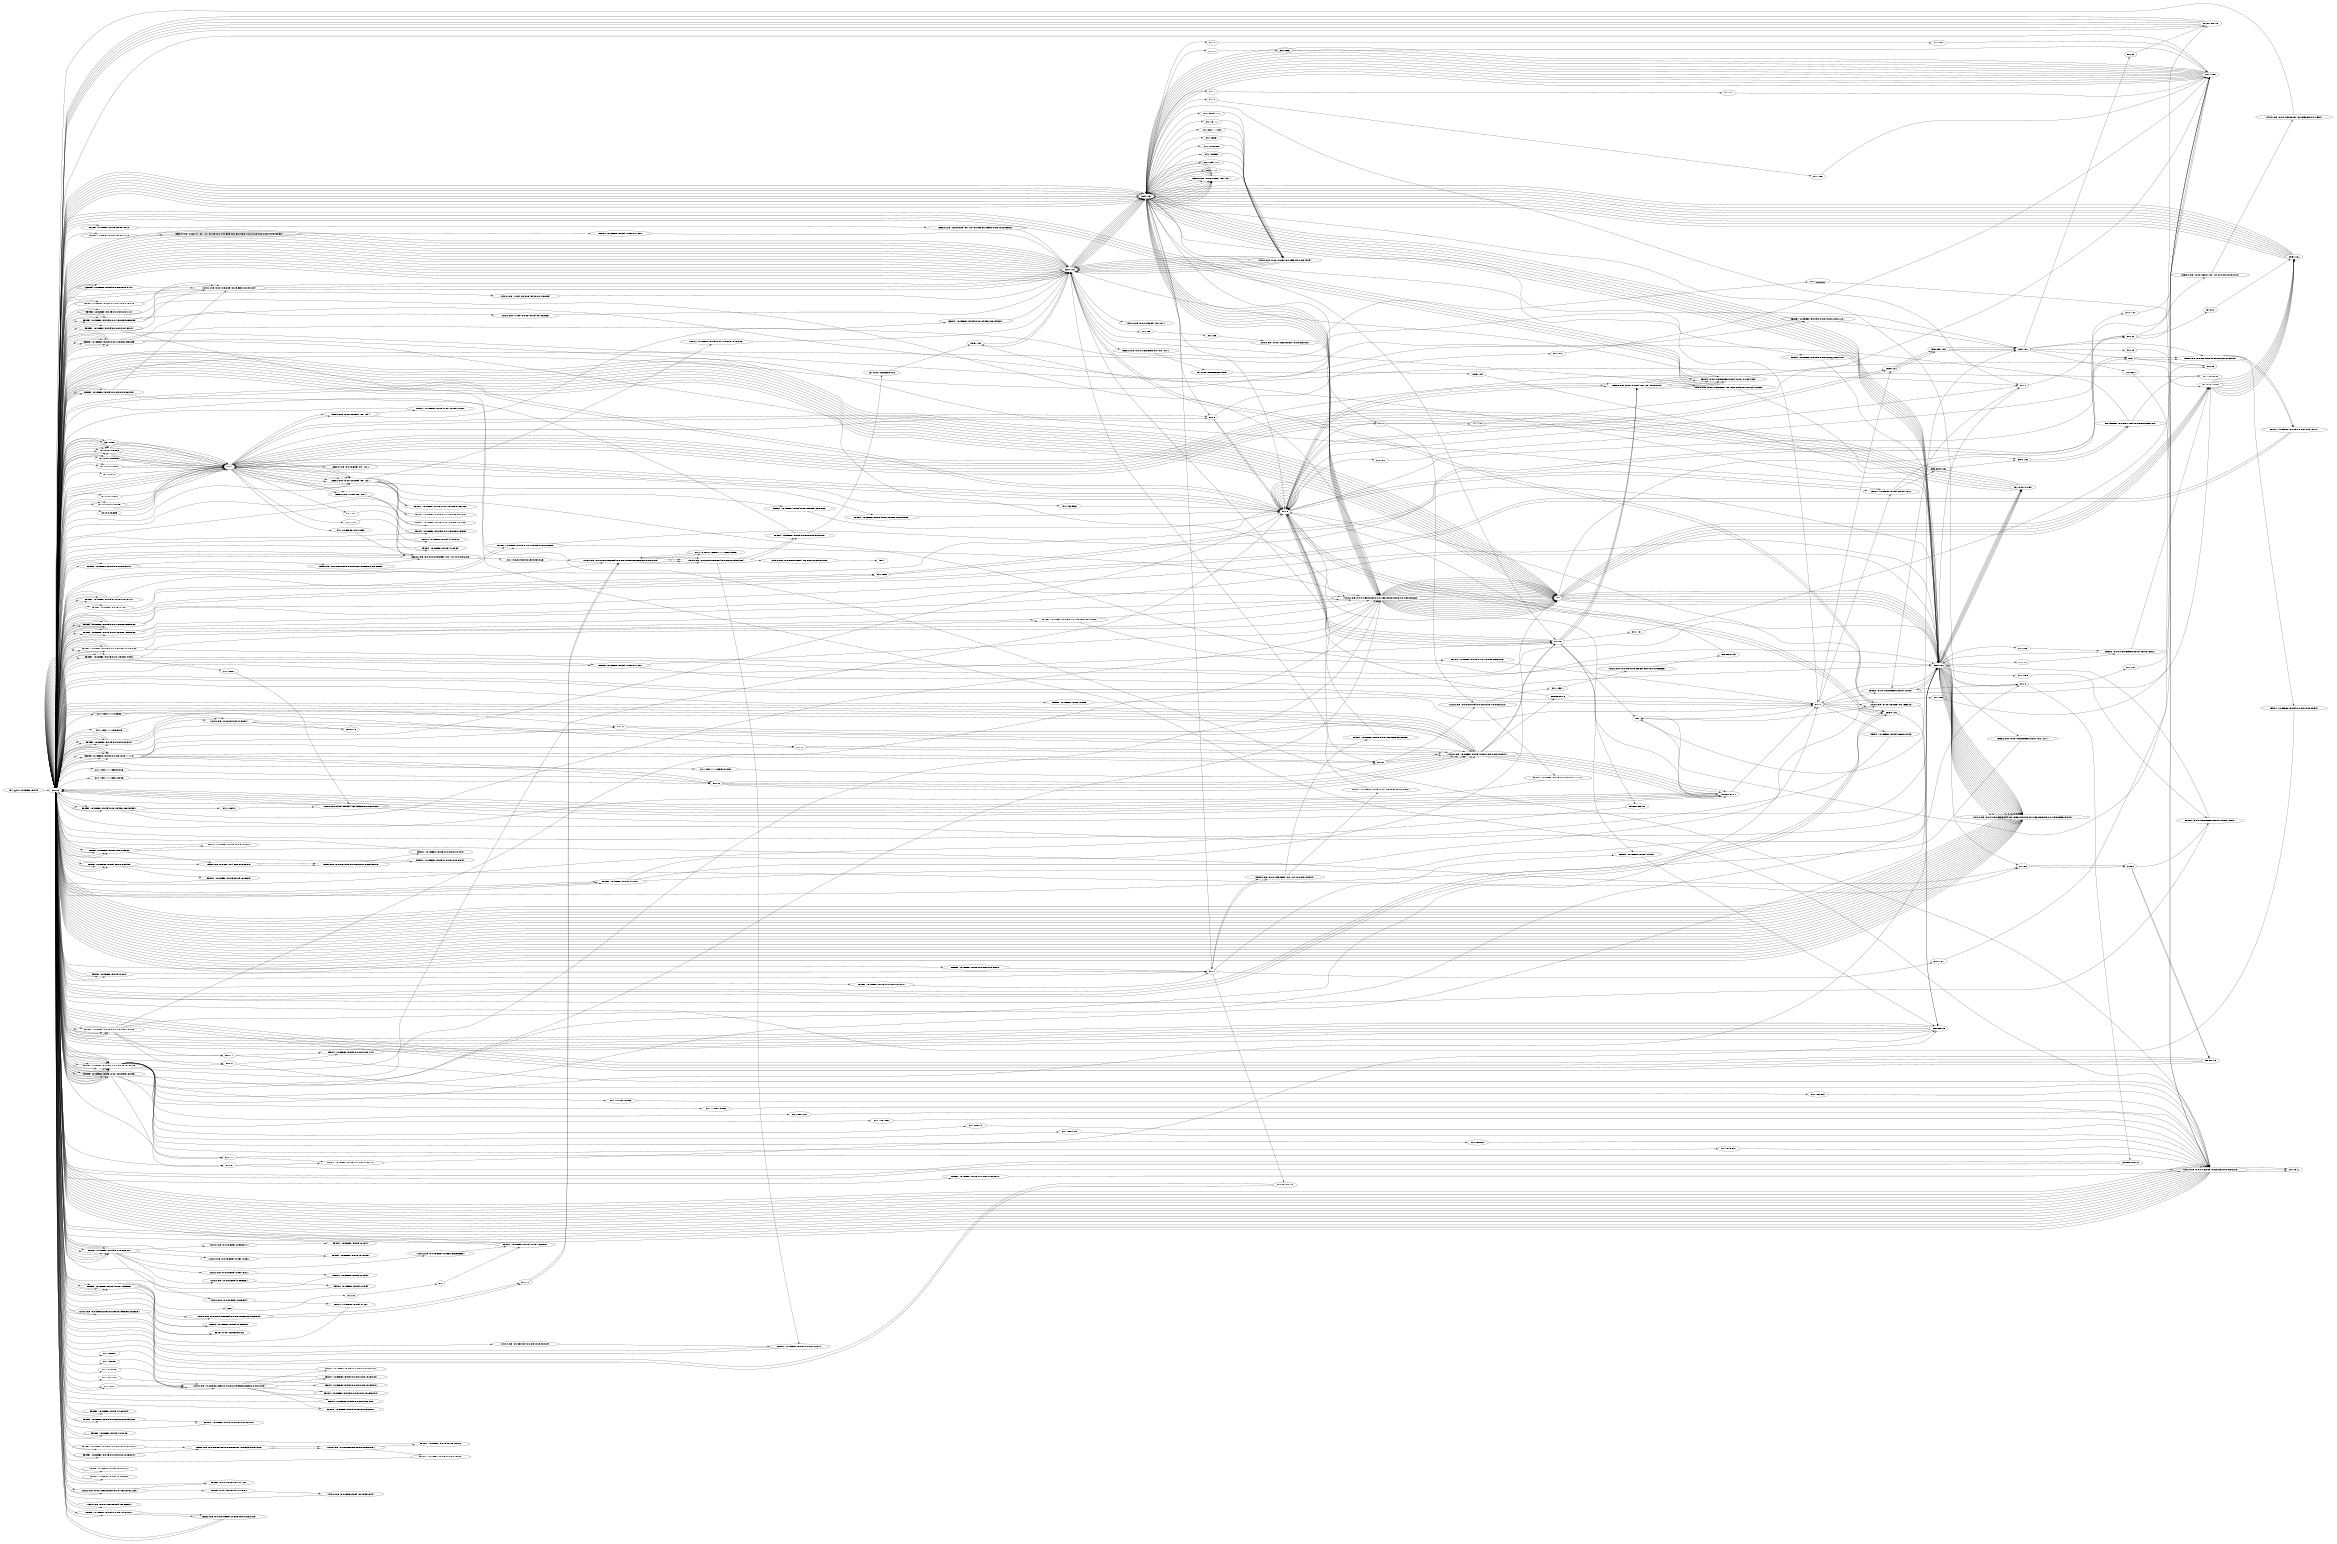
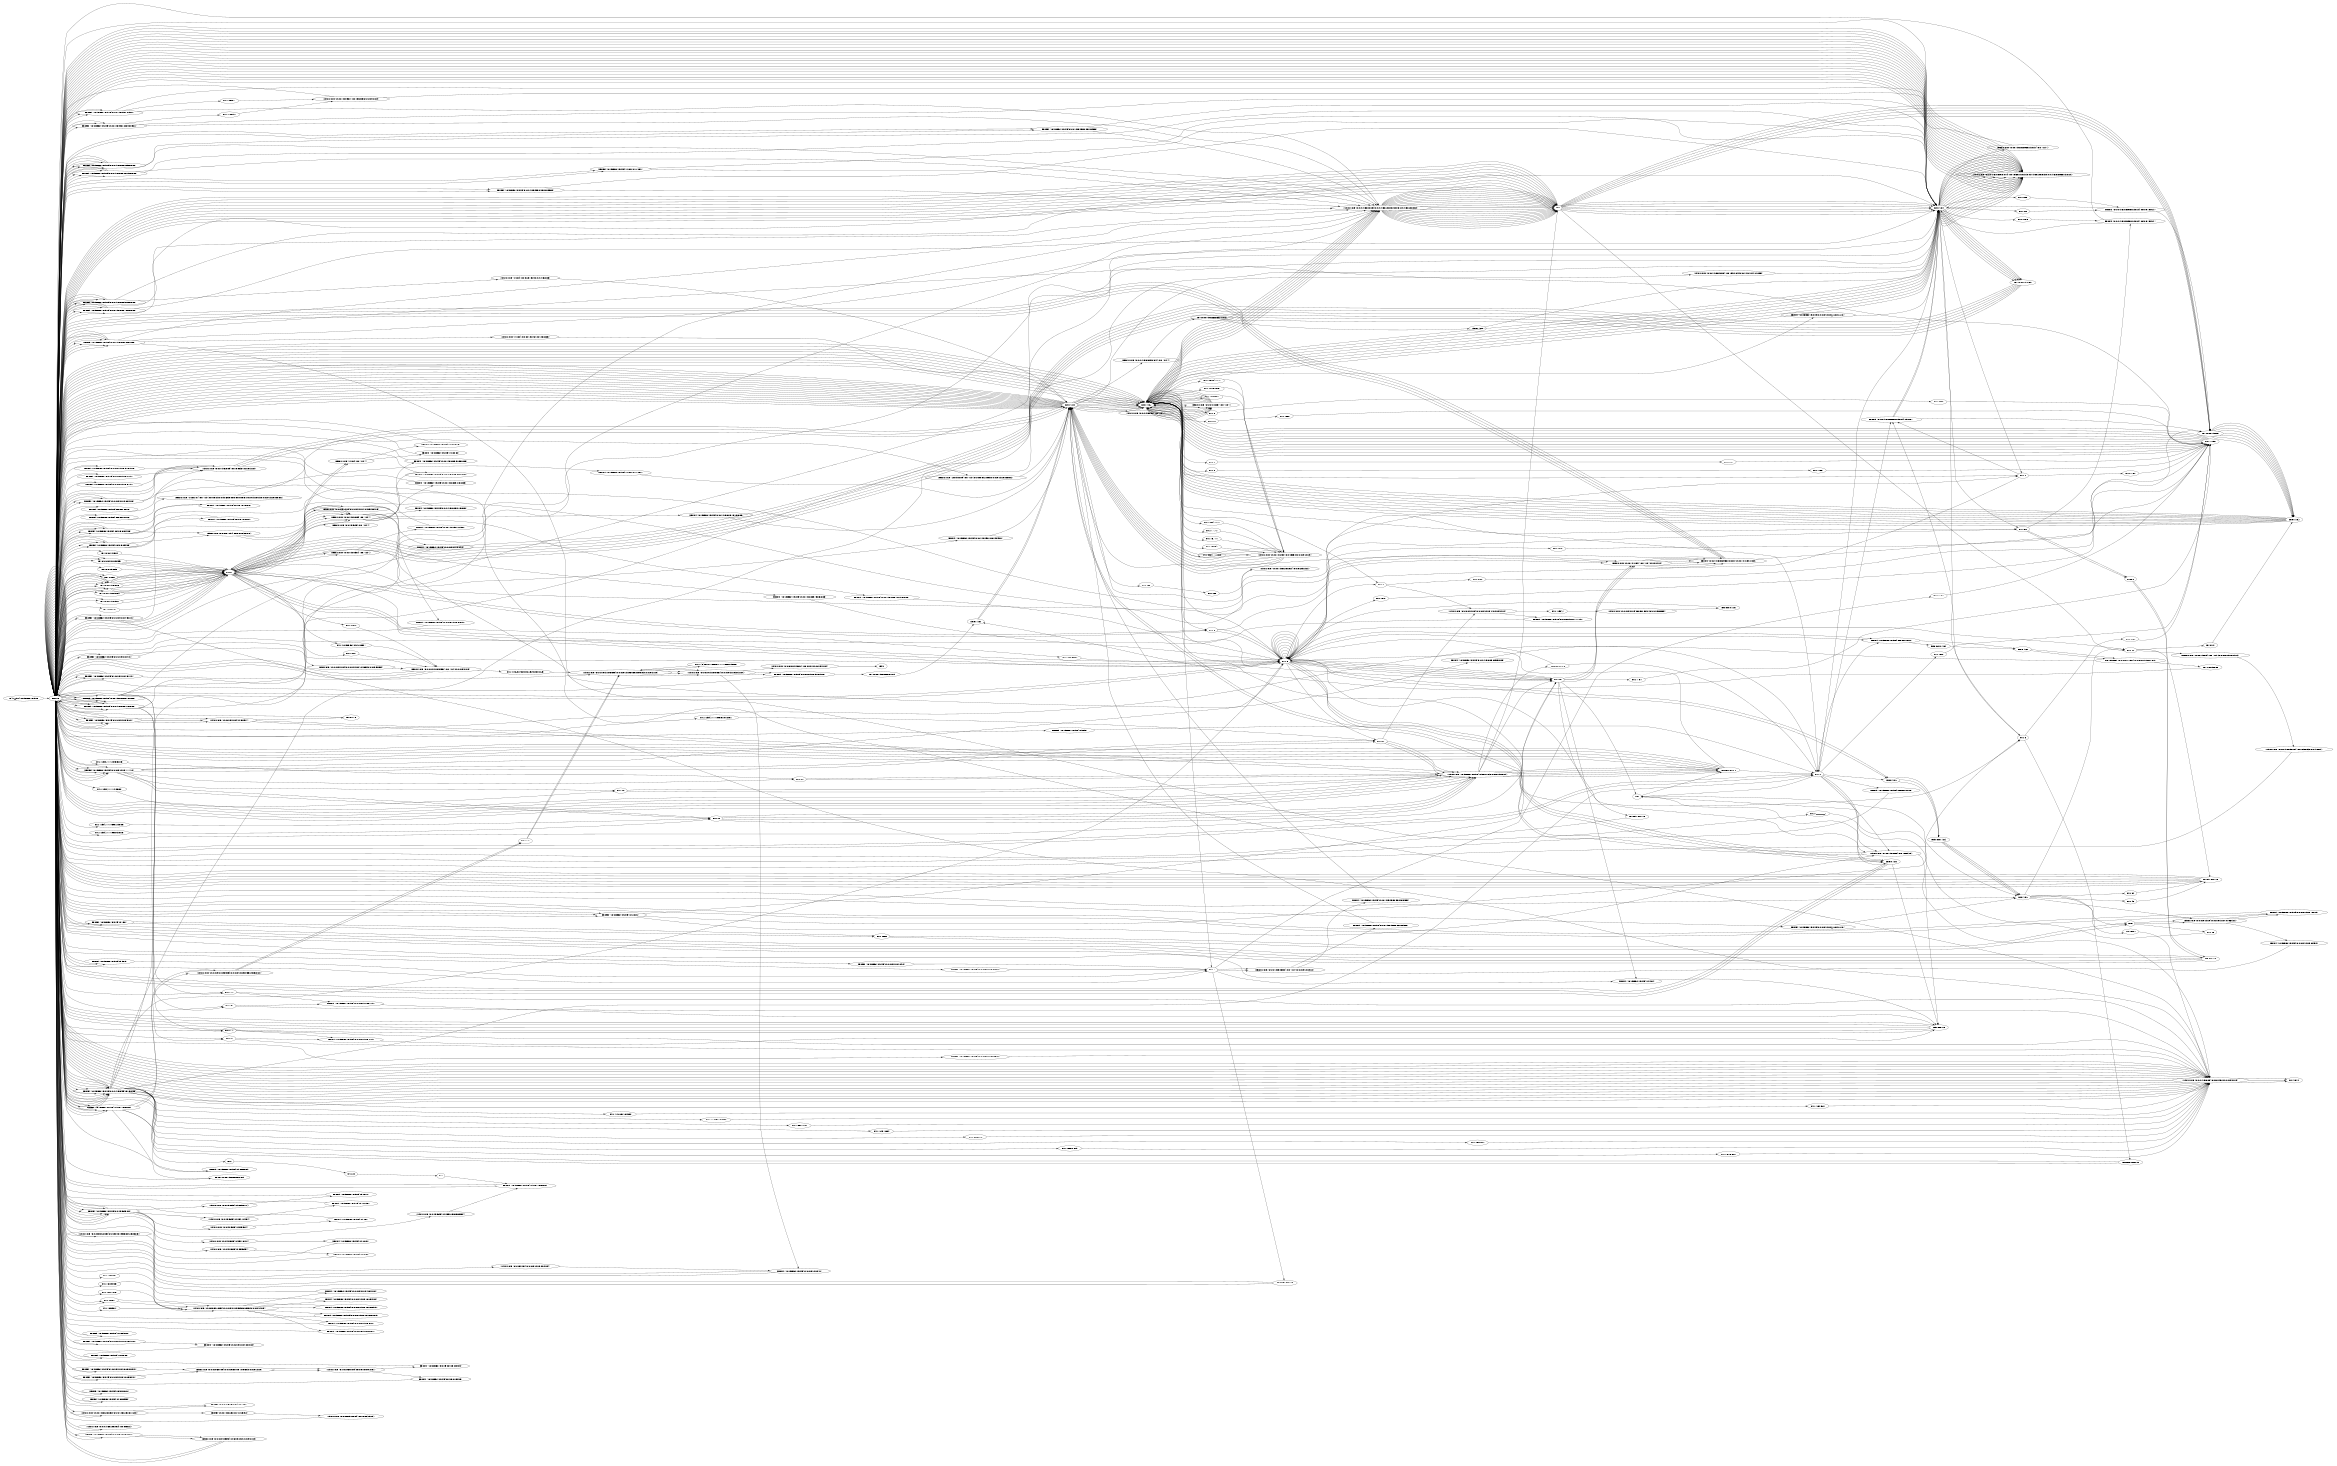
(2167, 355) -> (2172, 896)
(2177, 855) -> (2113, 394)
